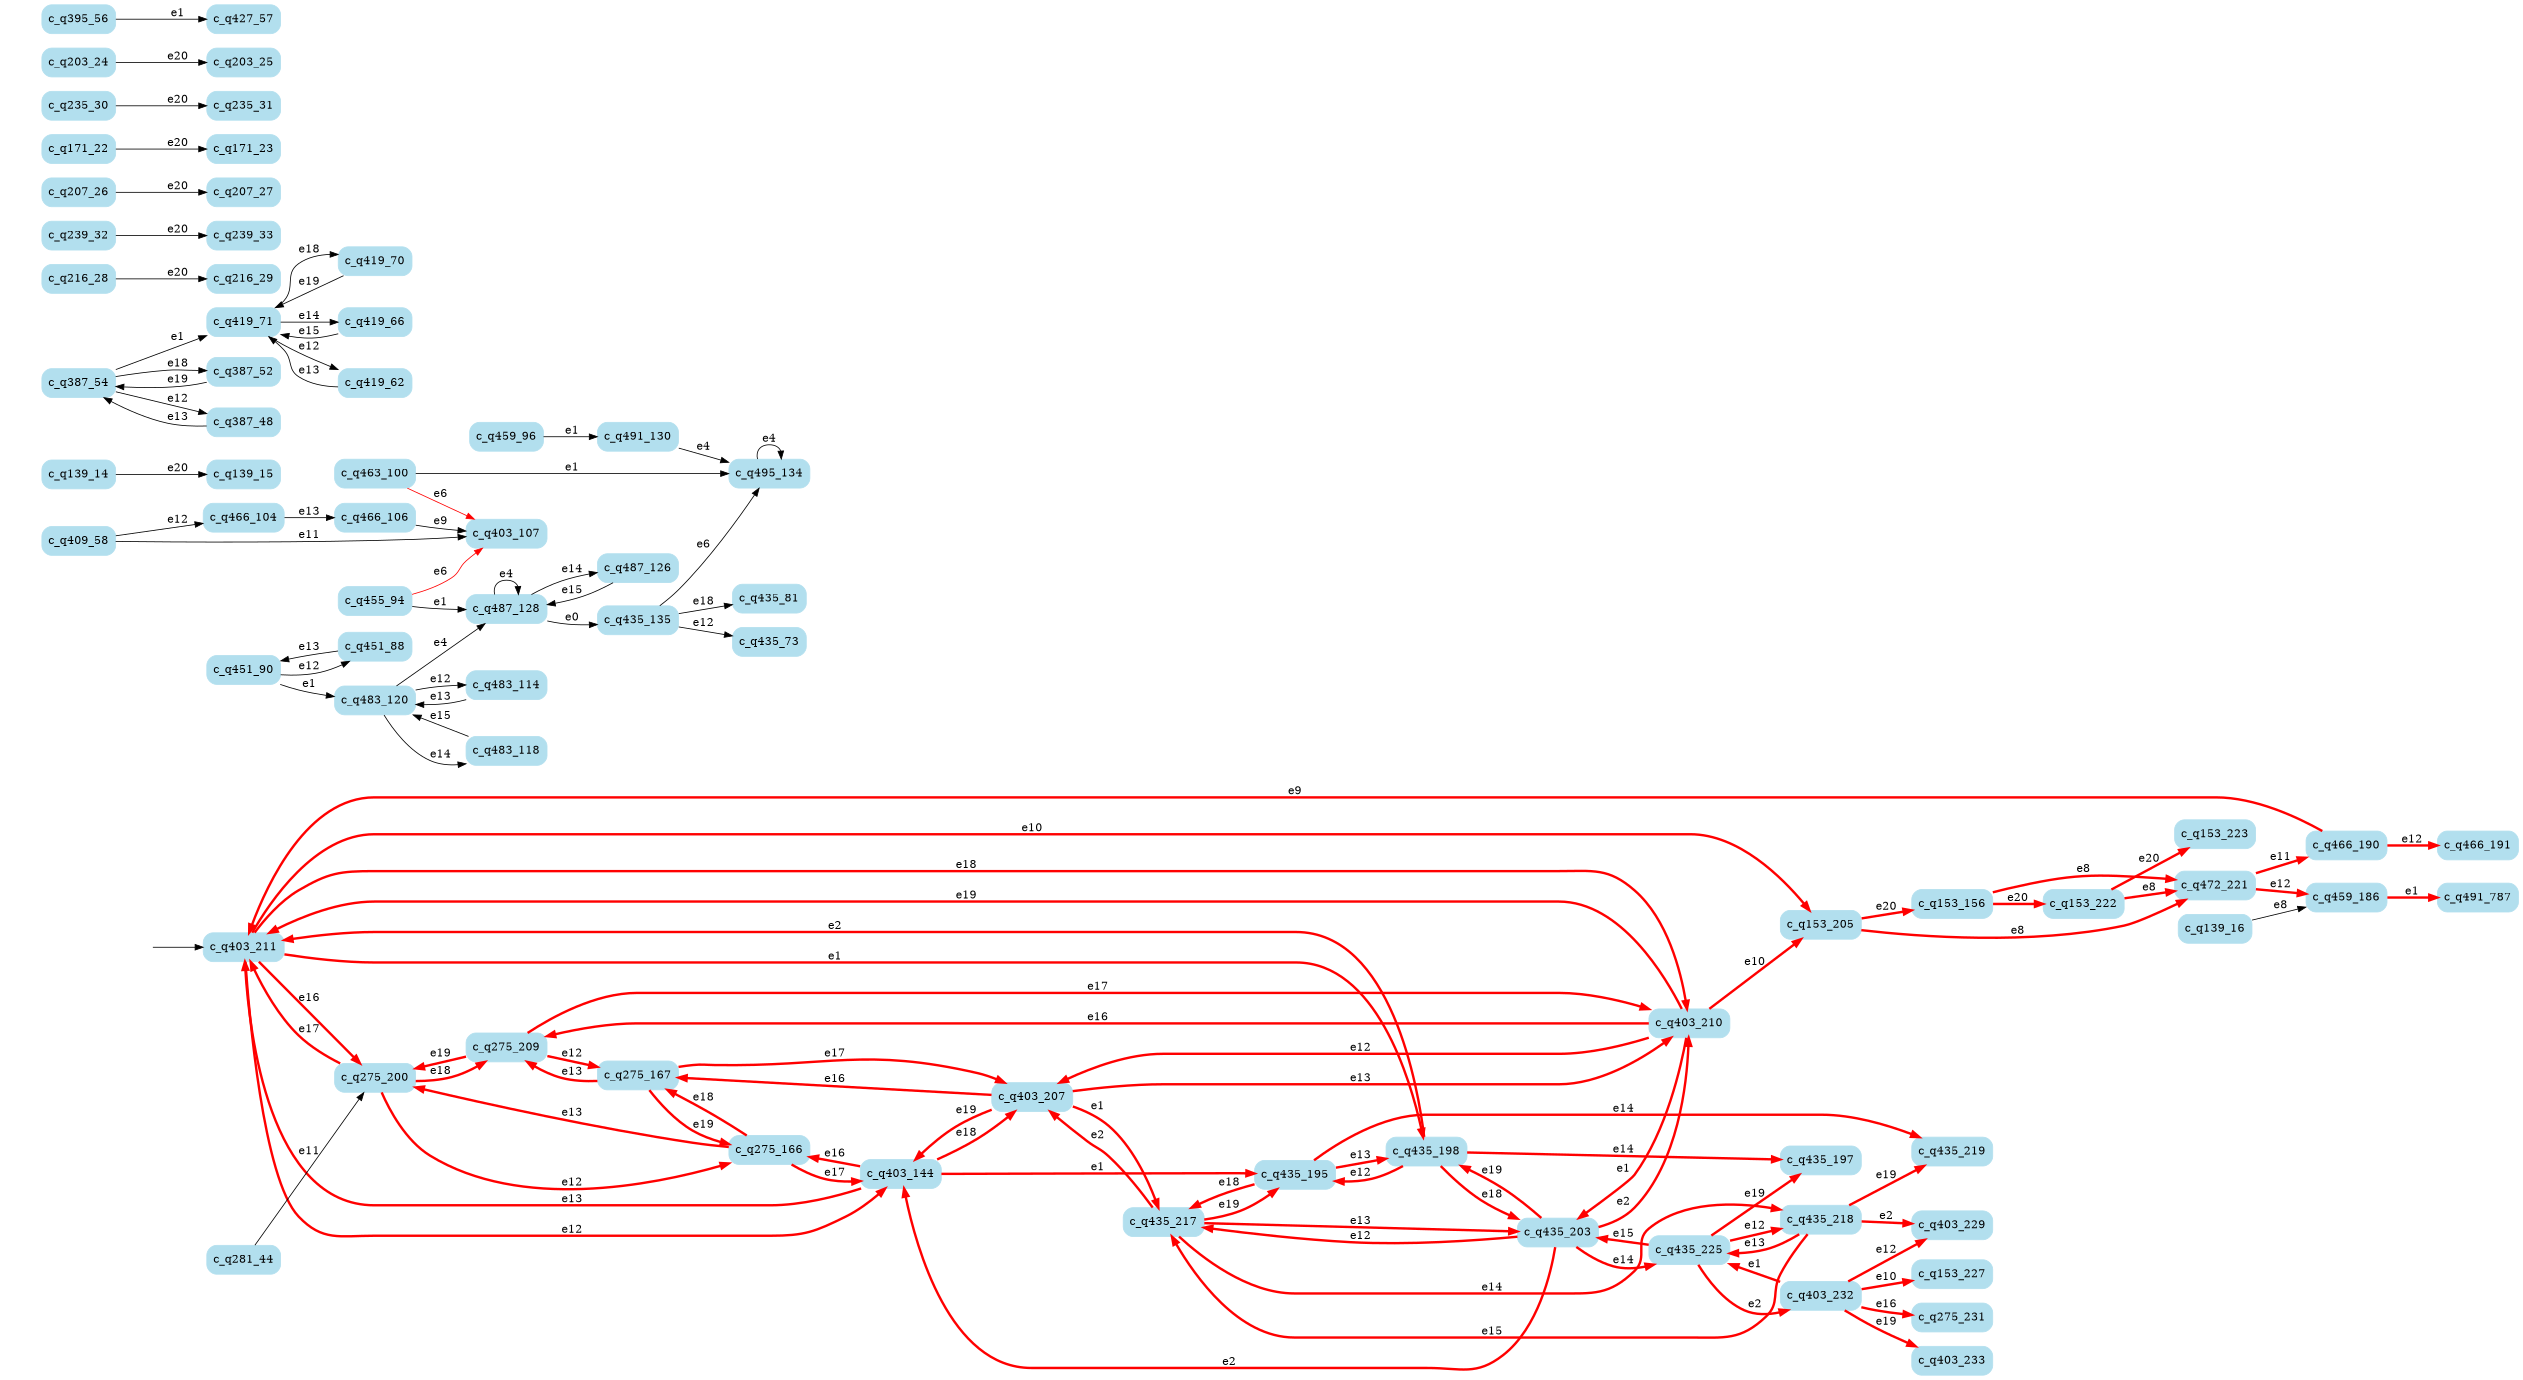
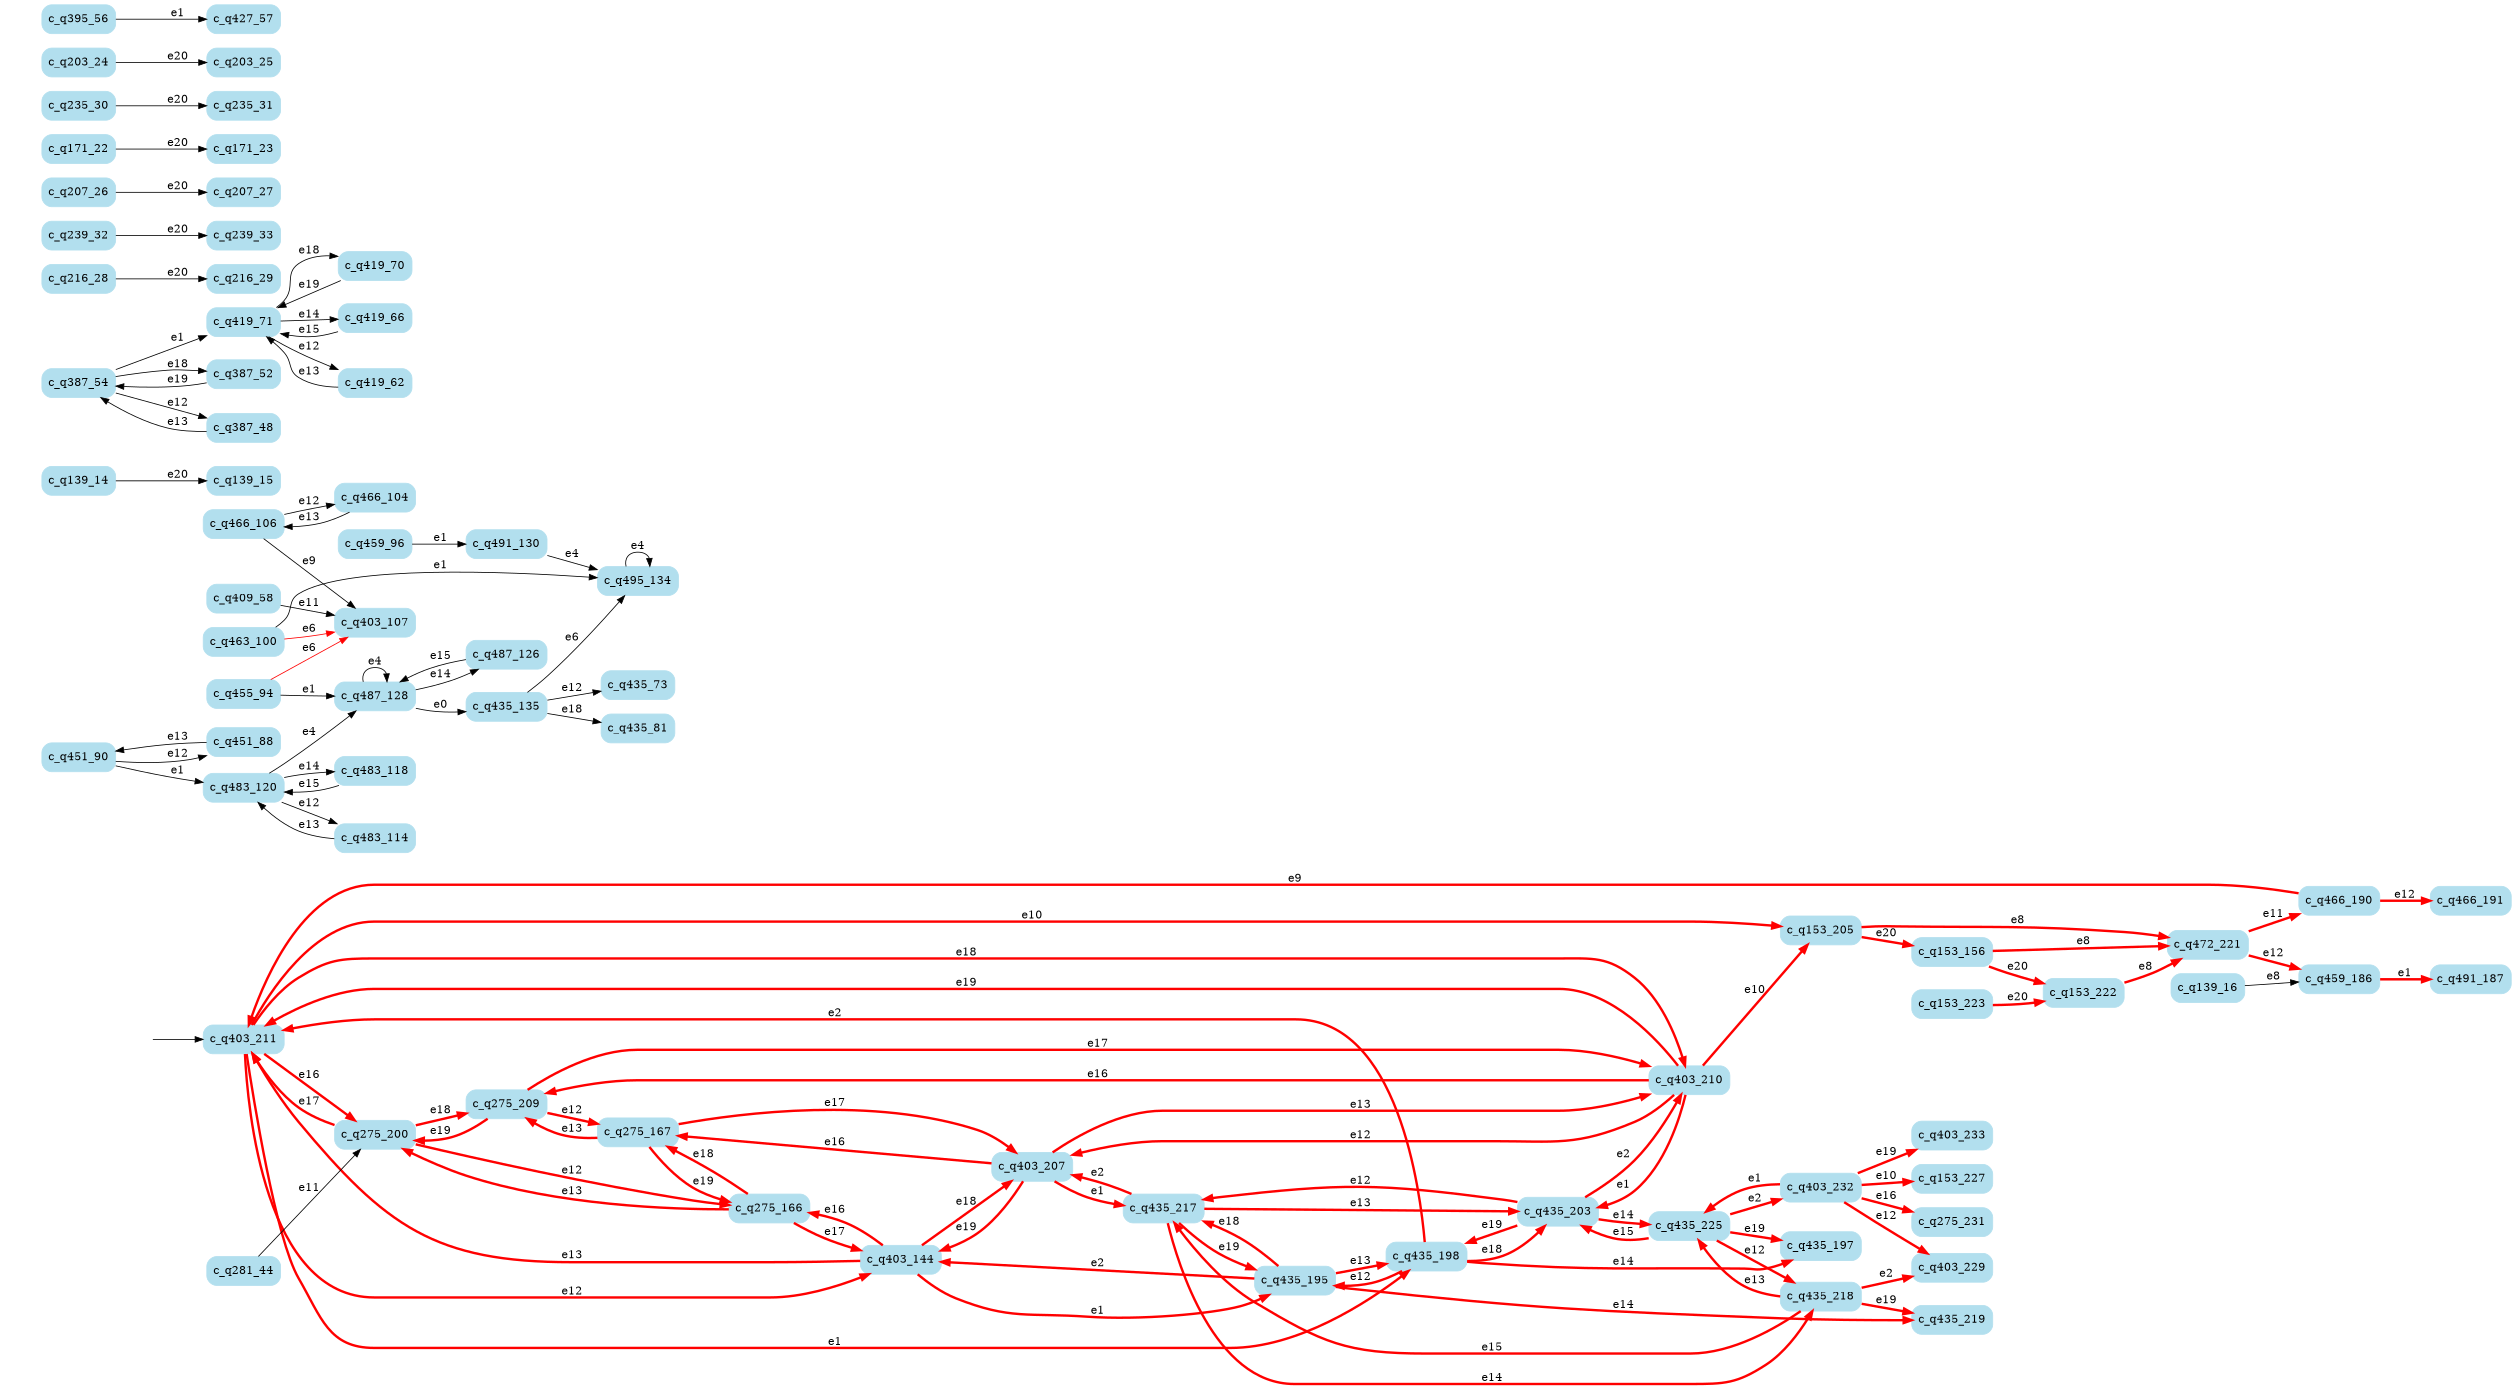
(155, 530) -> (305, 510)
(2146, 871) -> (2014, 1004)
(2478, 898) -> (2471, 979)
(1216, 1368) -> (1102, 1270)
